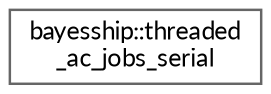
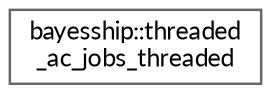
(136, 47) -> (136, 47)
